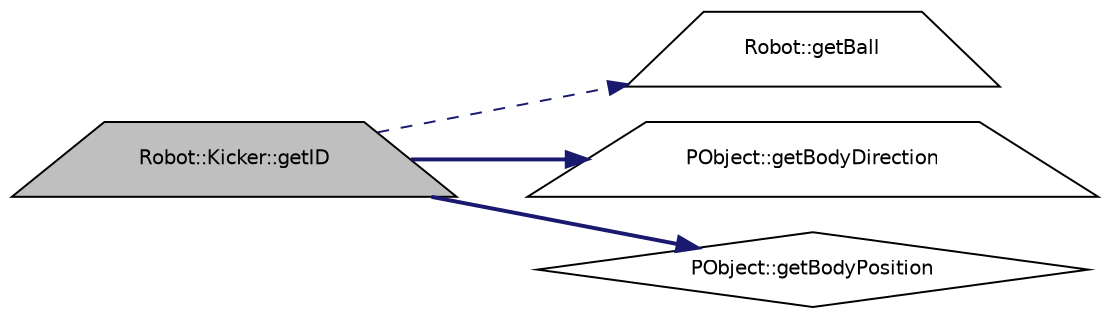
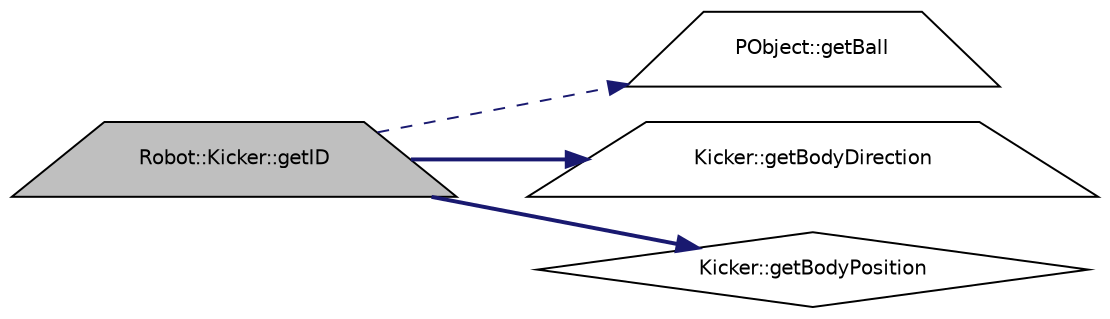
(813, 49) -> (813, 49)
(813, 159) -> (813, 159)
(813, 270) -> (813, 270)
